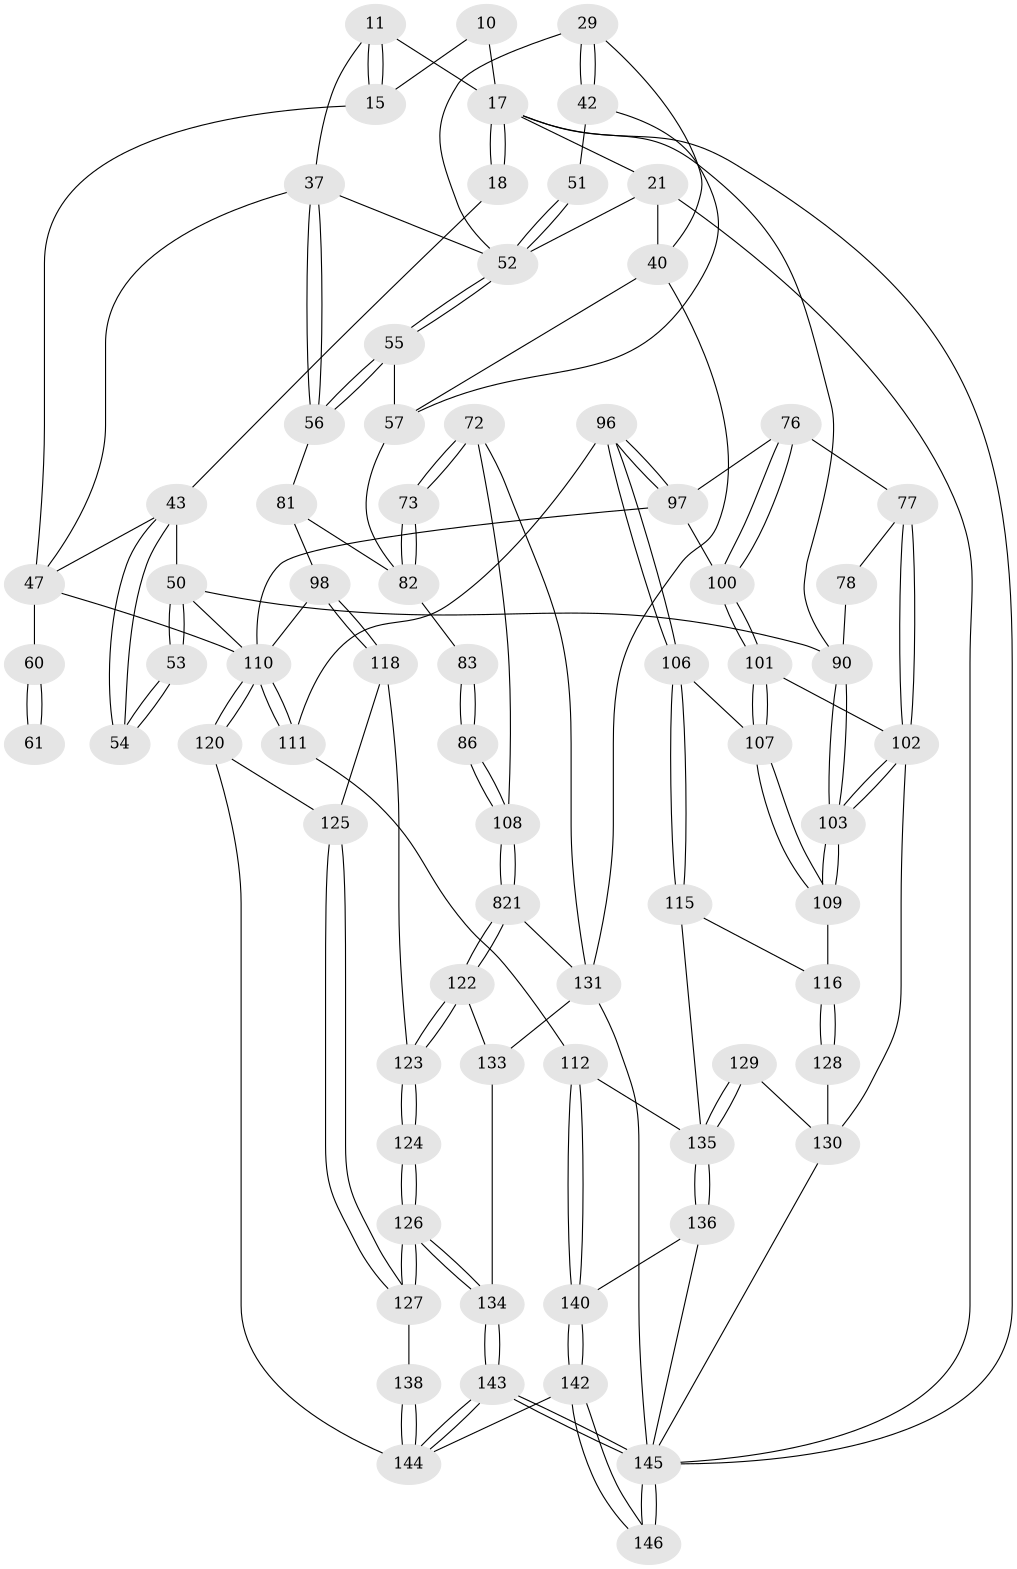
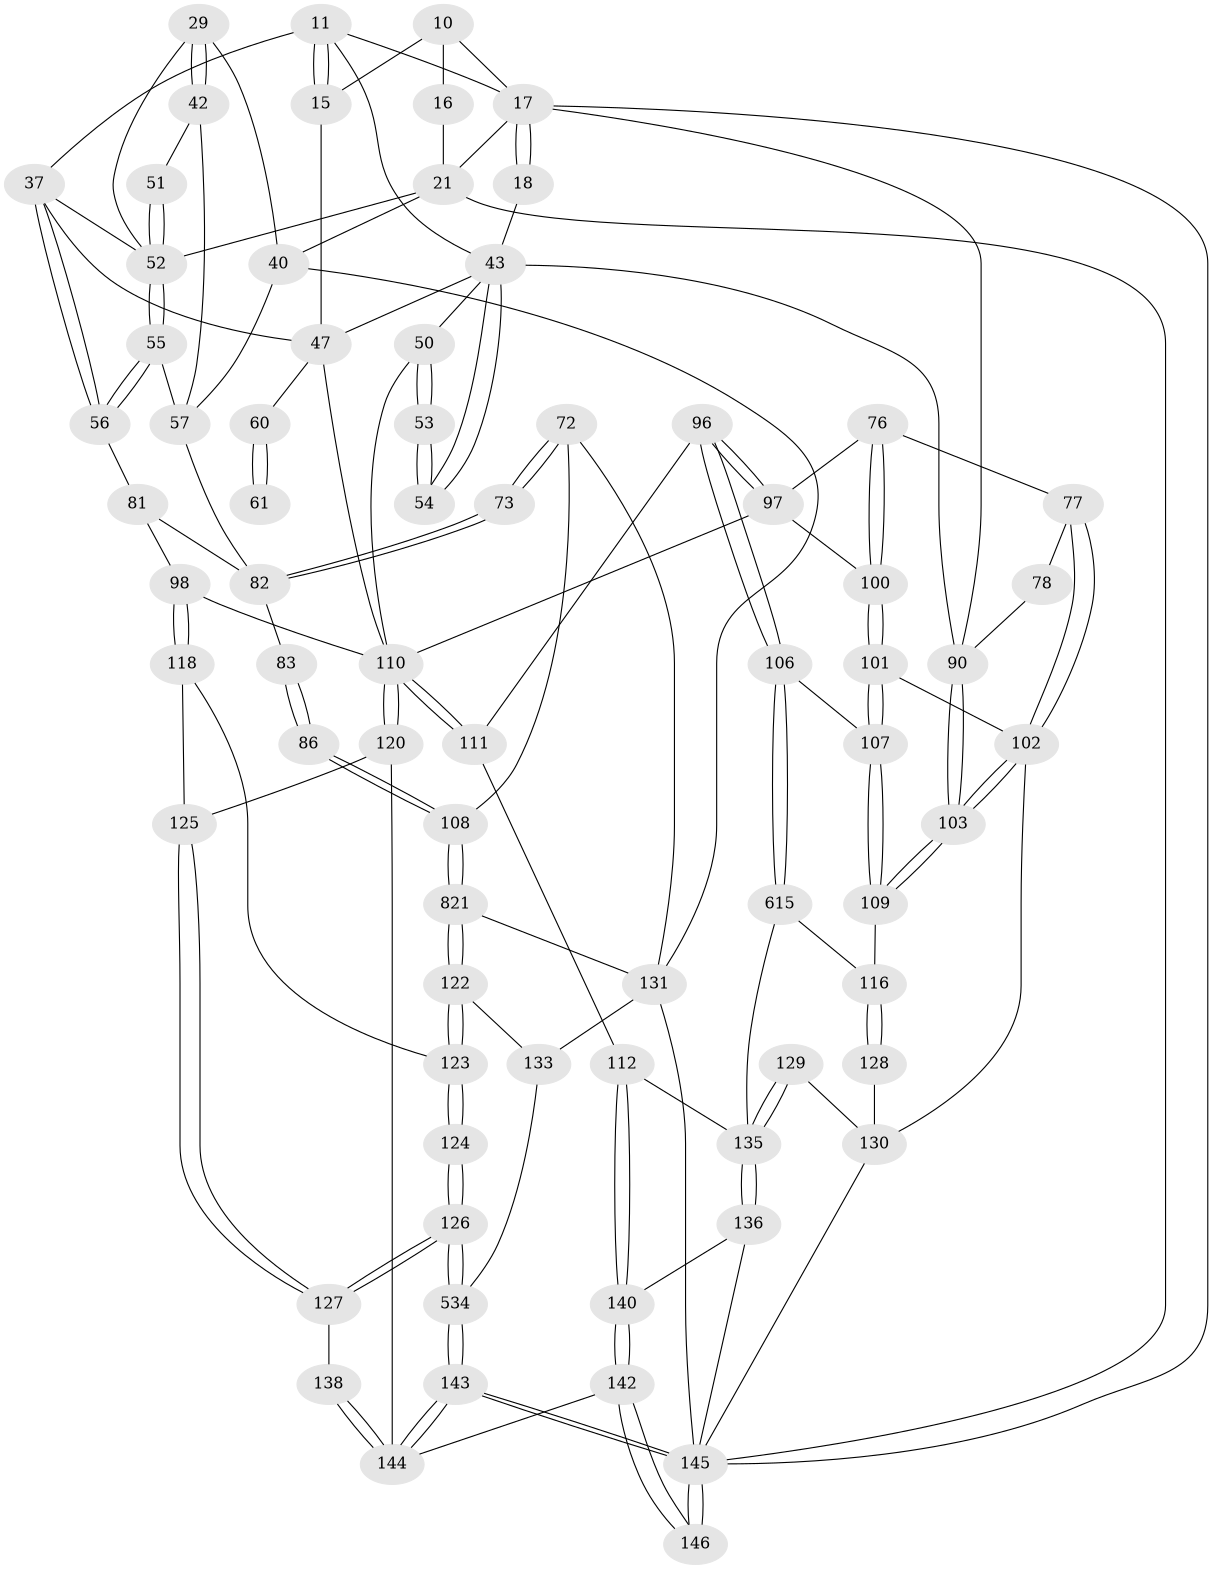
none -> (443, 104)
none -> (382, 163)
(514, 614) -> (862, 338)
(680, 904) -> (780, 904)
(492, 1304) -> (456, 1304)
